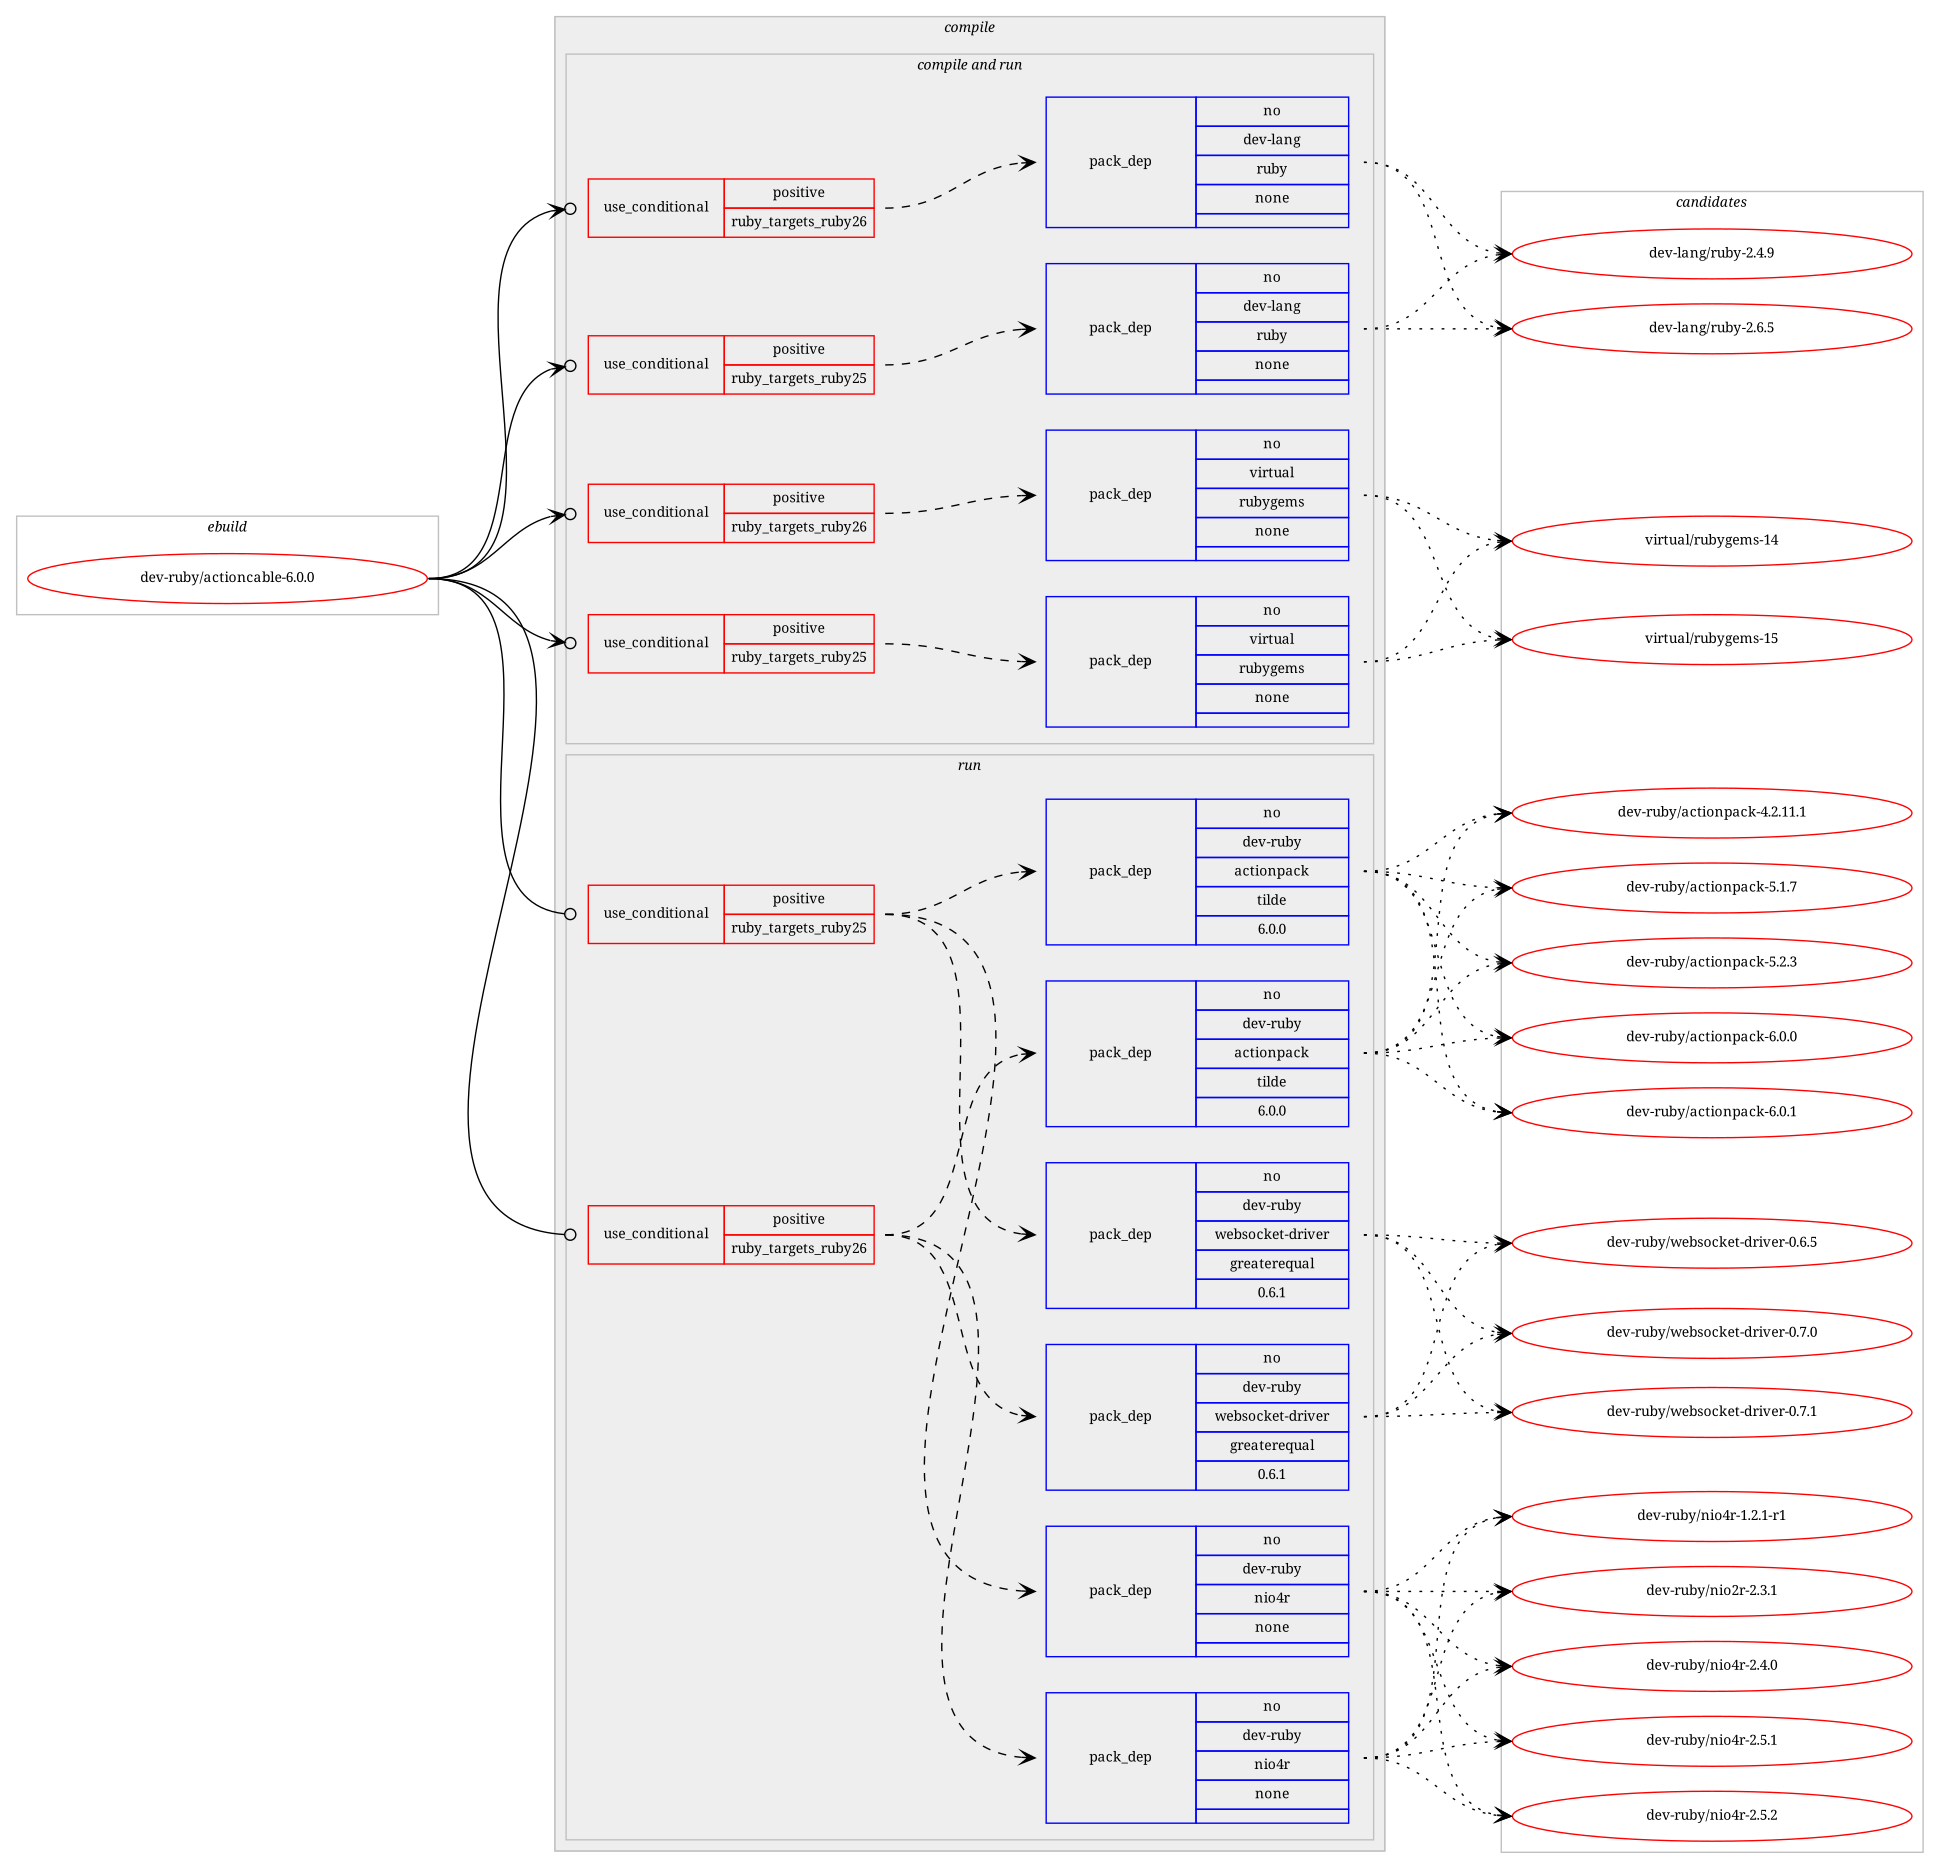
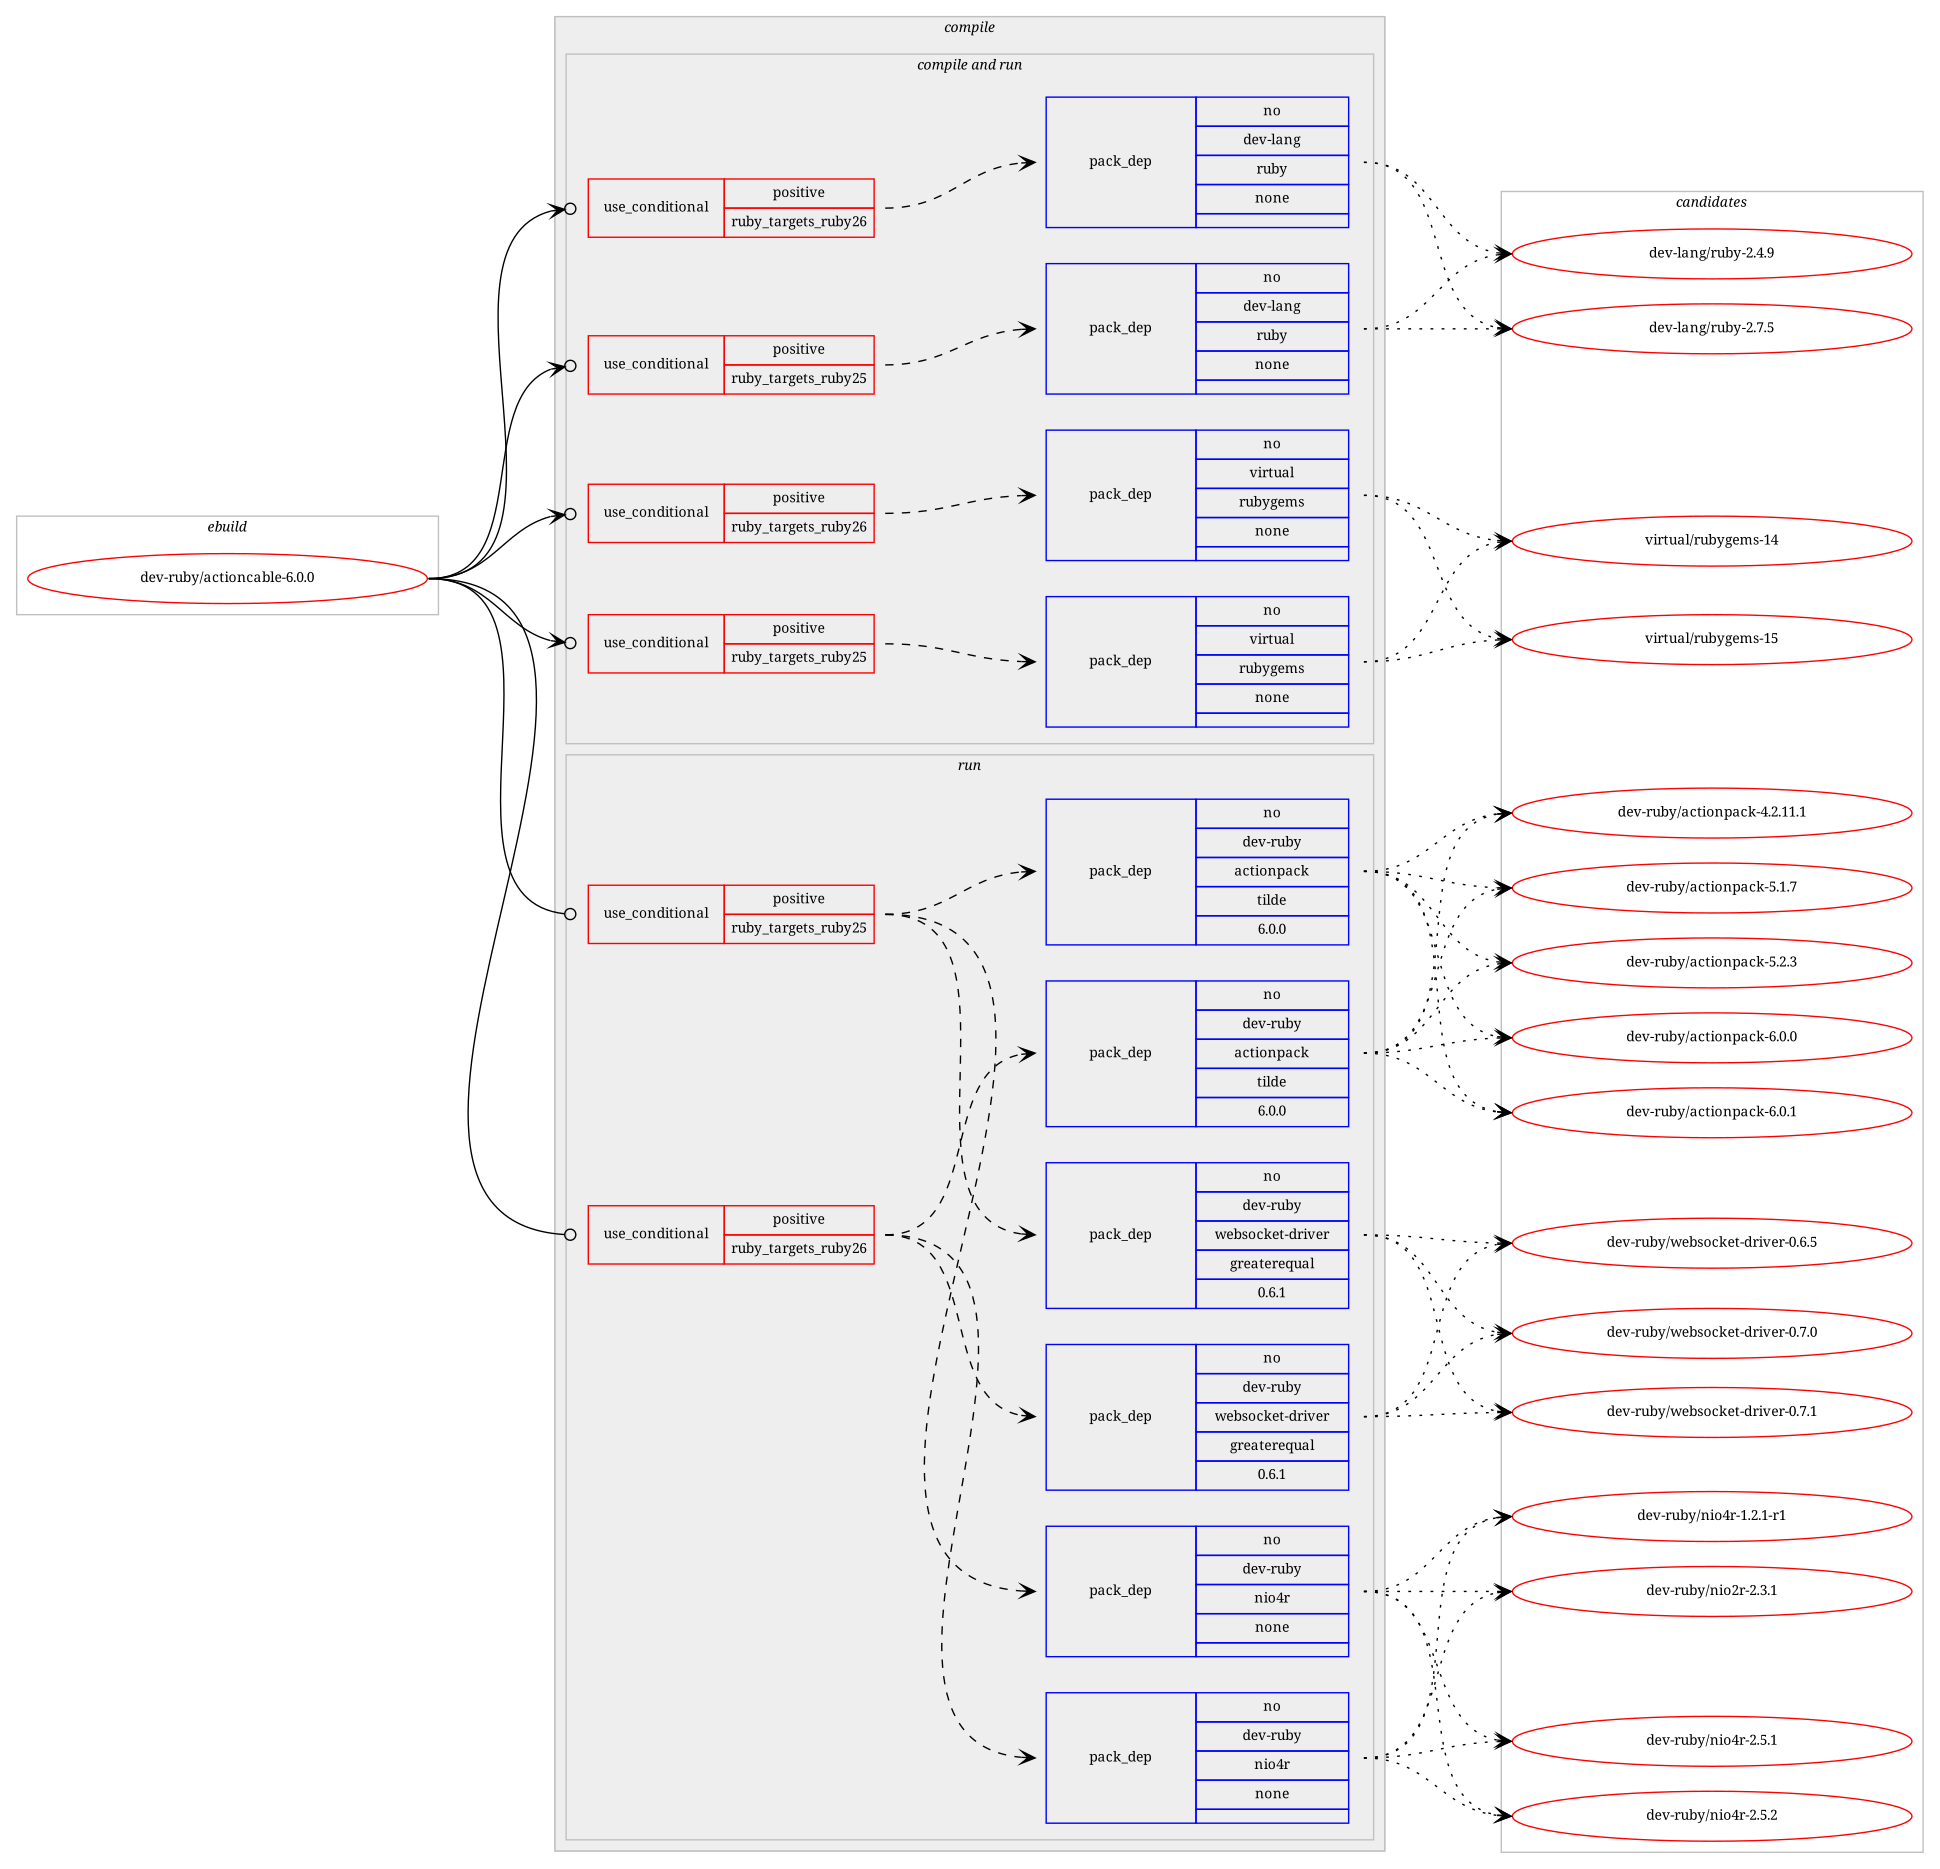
(1712, 329) -> (1712, 329)
(1712, 1666) -> none
